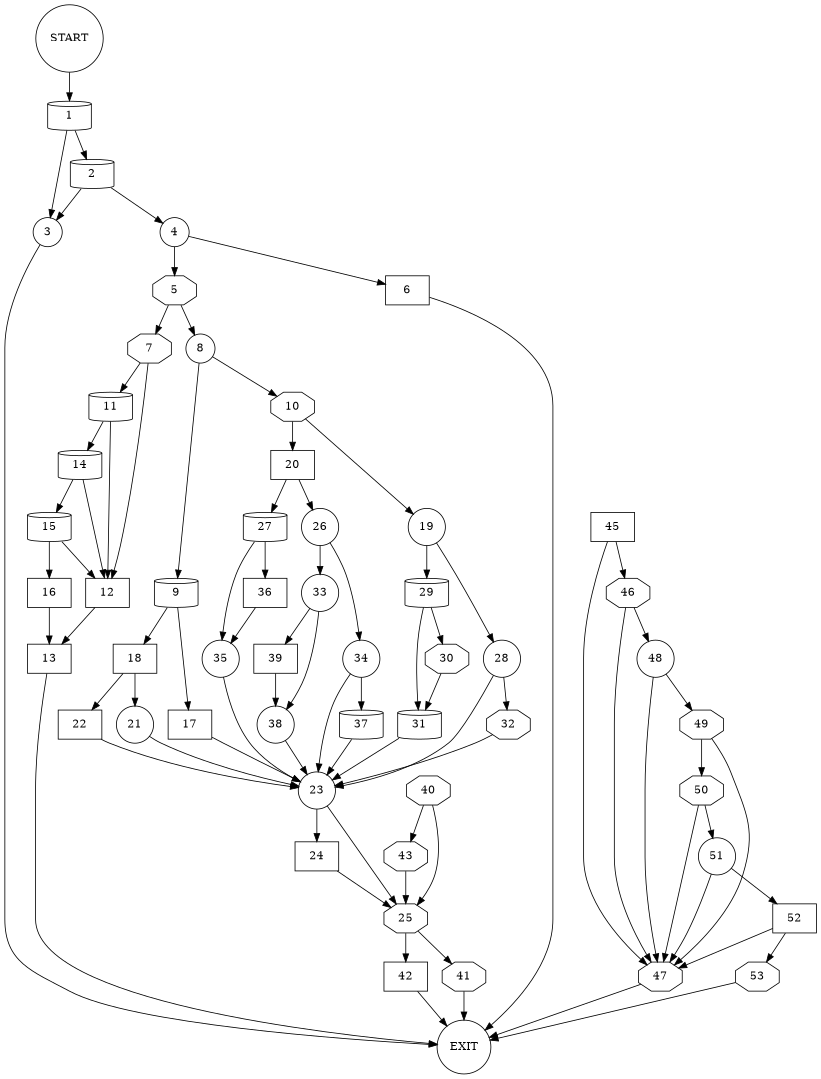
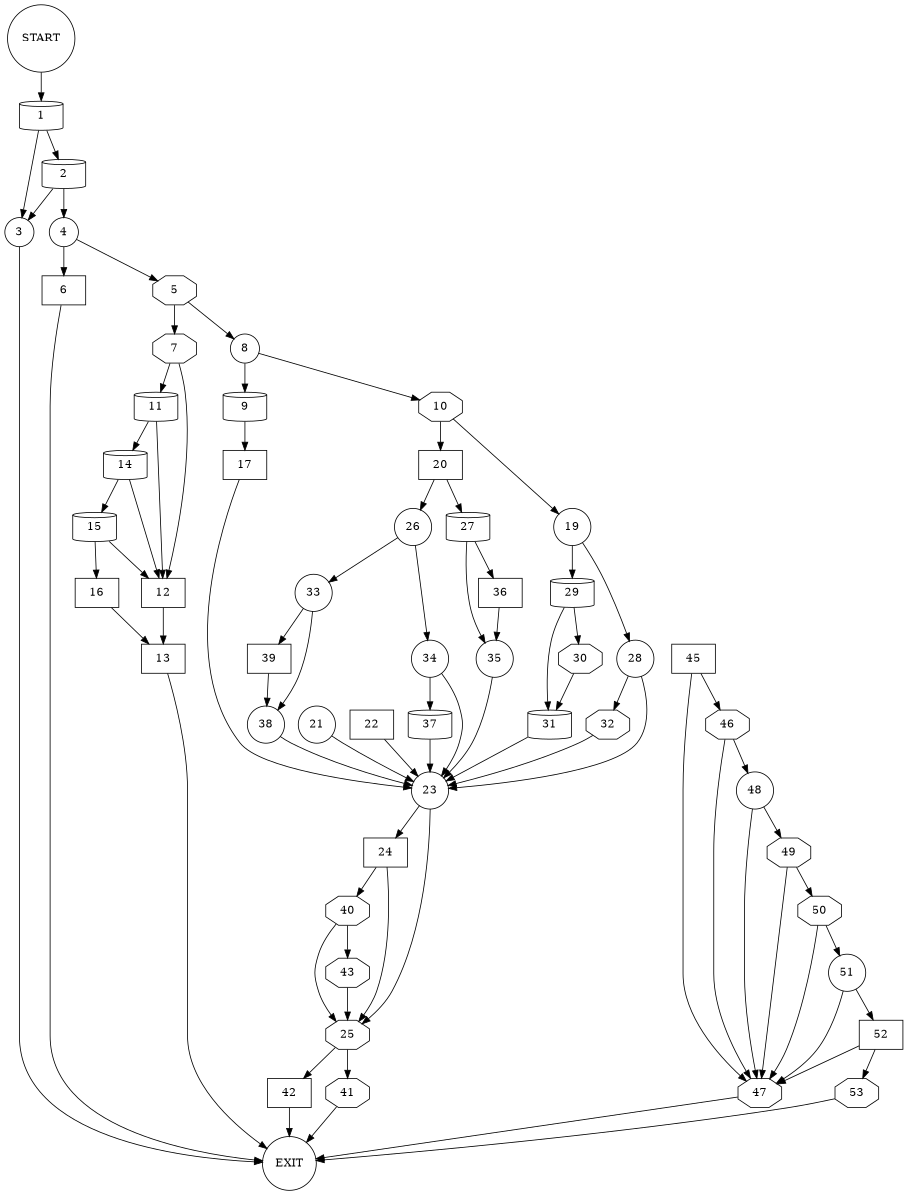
(135, 659) -> none
none -> (369, 878)
